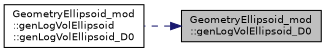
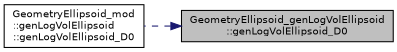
(251, 26) -> (287, 26)
